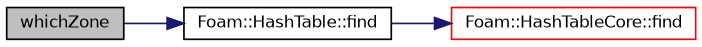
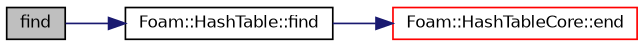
(65, 23) -> (36, 23)
(574, 23) -> (515, 23)
